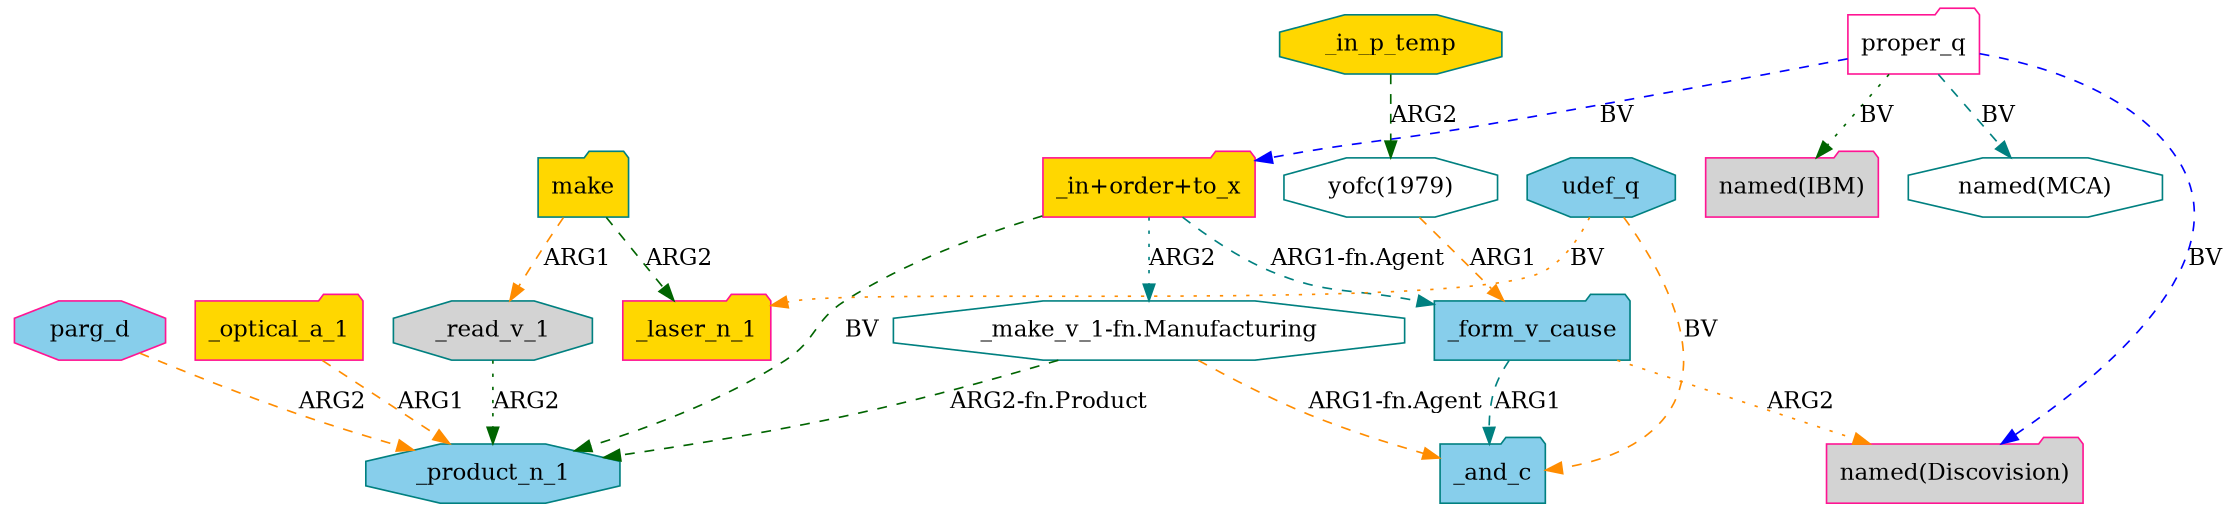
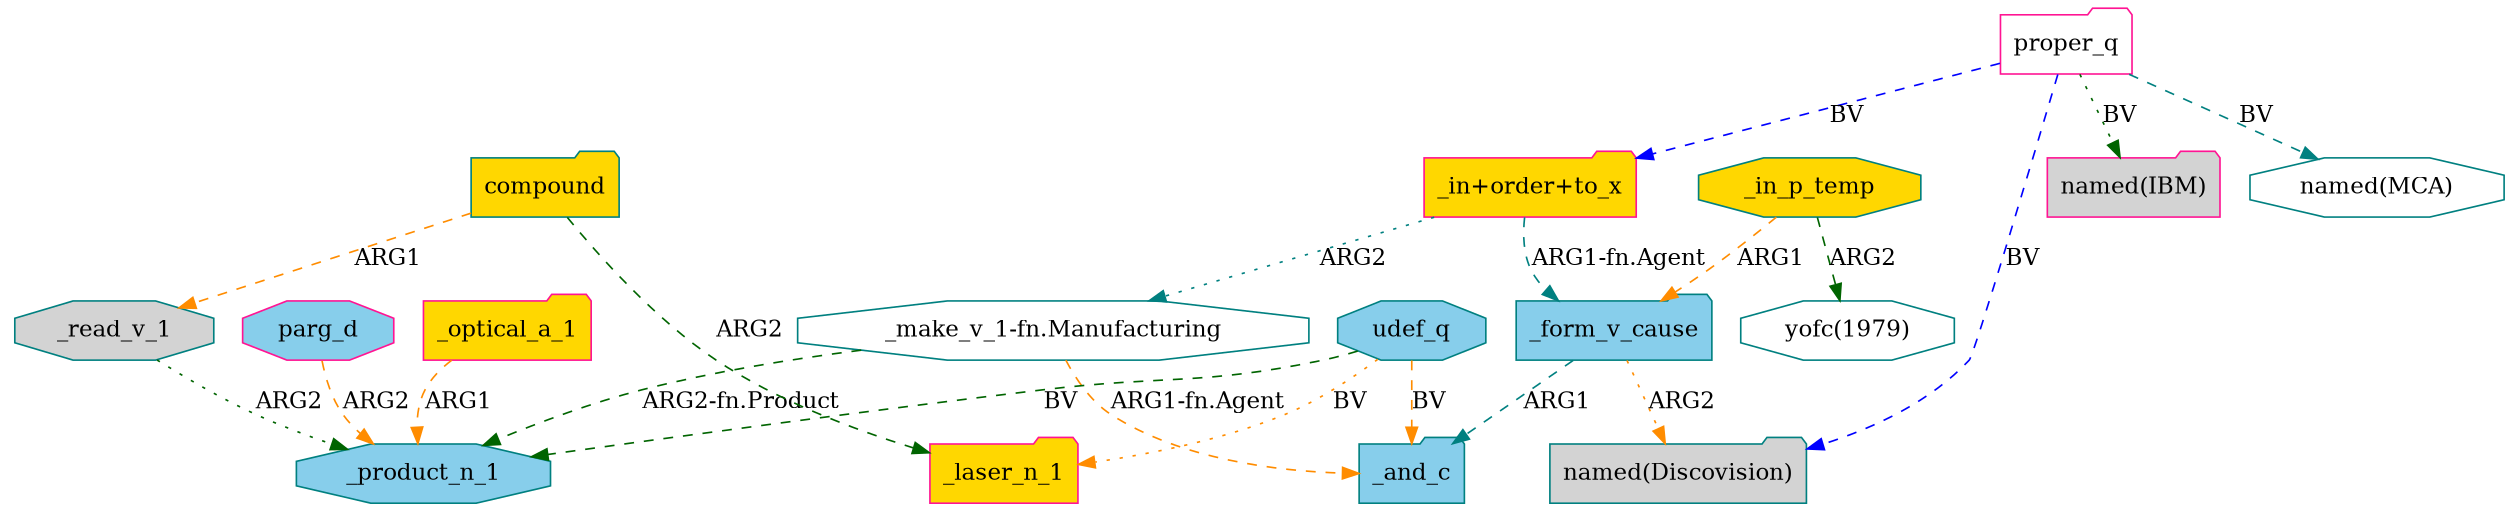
(583, 187) -> (545, 187)
(1455, 253) -> (1727, 256)
(816, 329) -> (953, 401)
(1955, 474) -> (1678, 474)
